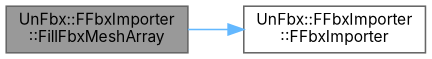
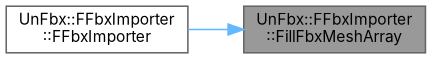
(208, 30) -> (208, 30)
